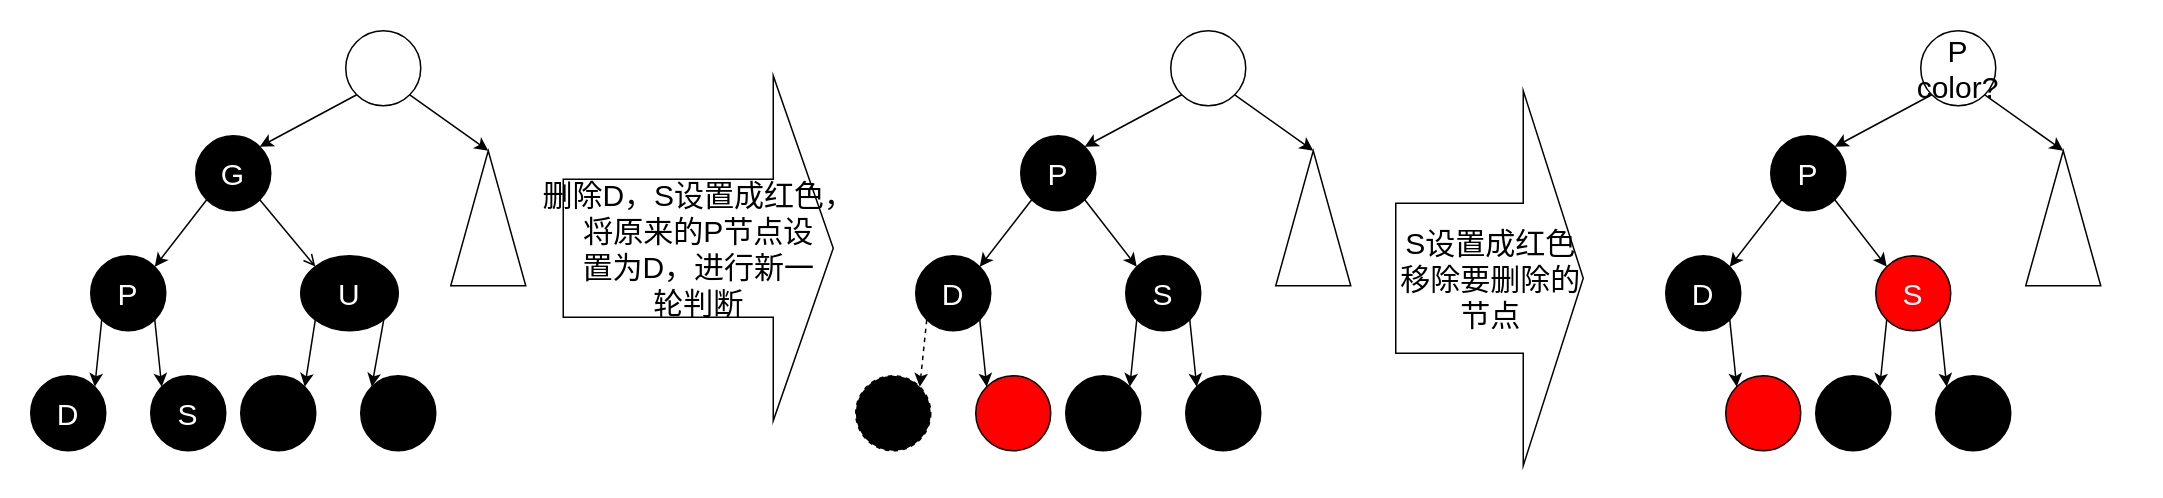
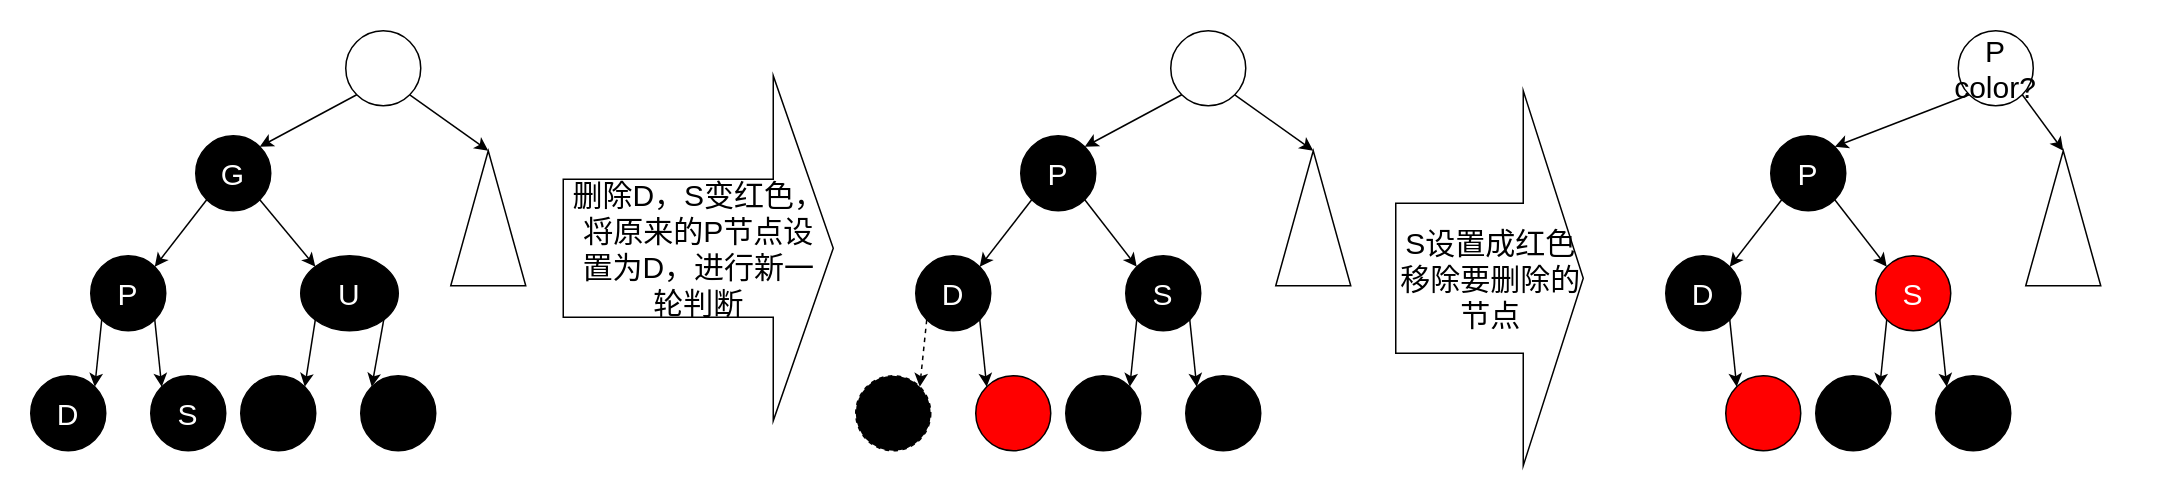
(1958, 68) -> (1996, 68)
(699, 248) -> (699, 248)
(309, 259) -> (308, 258)
